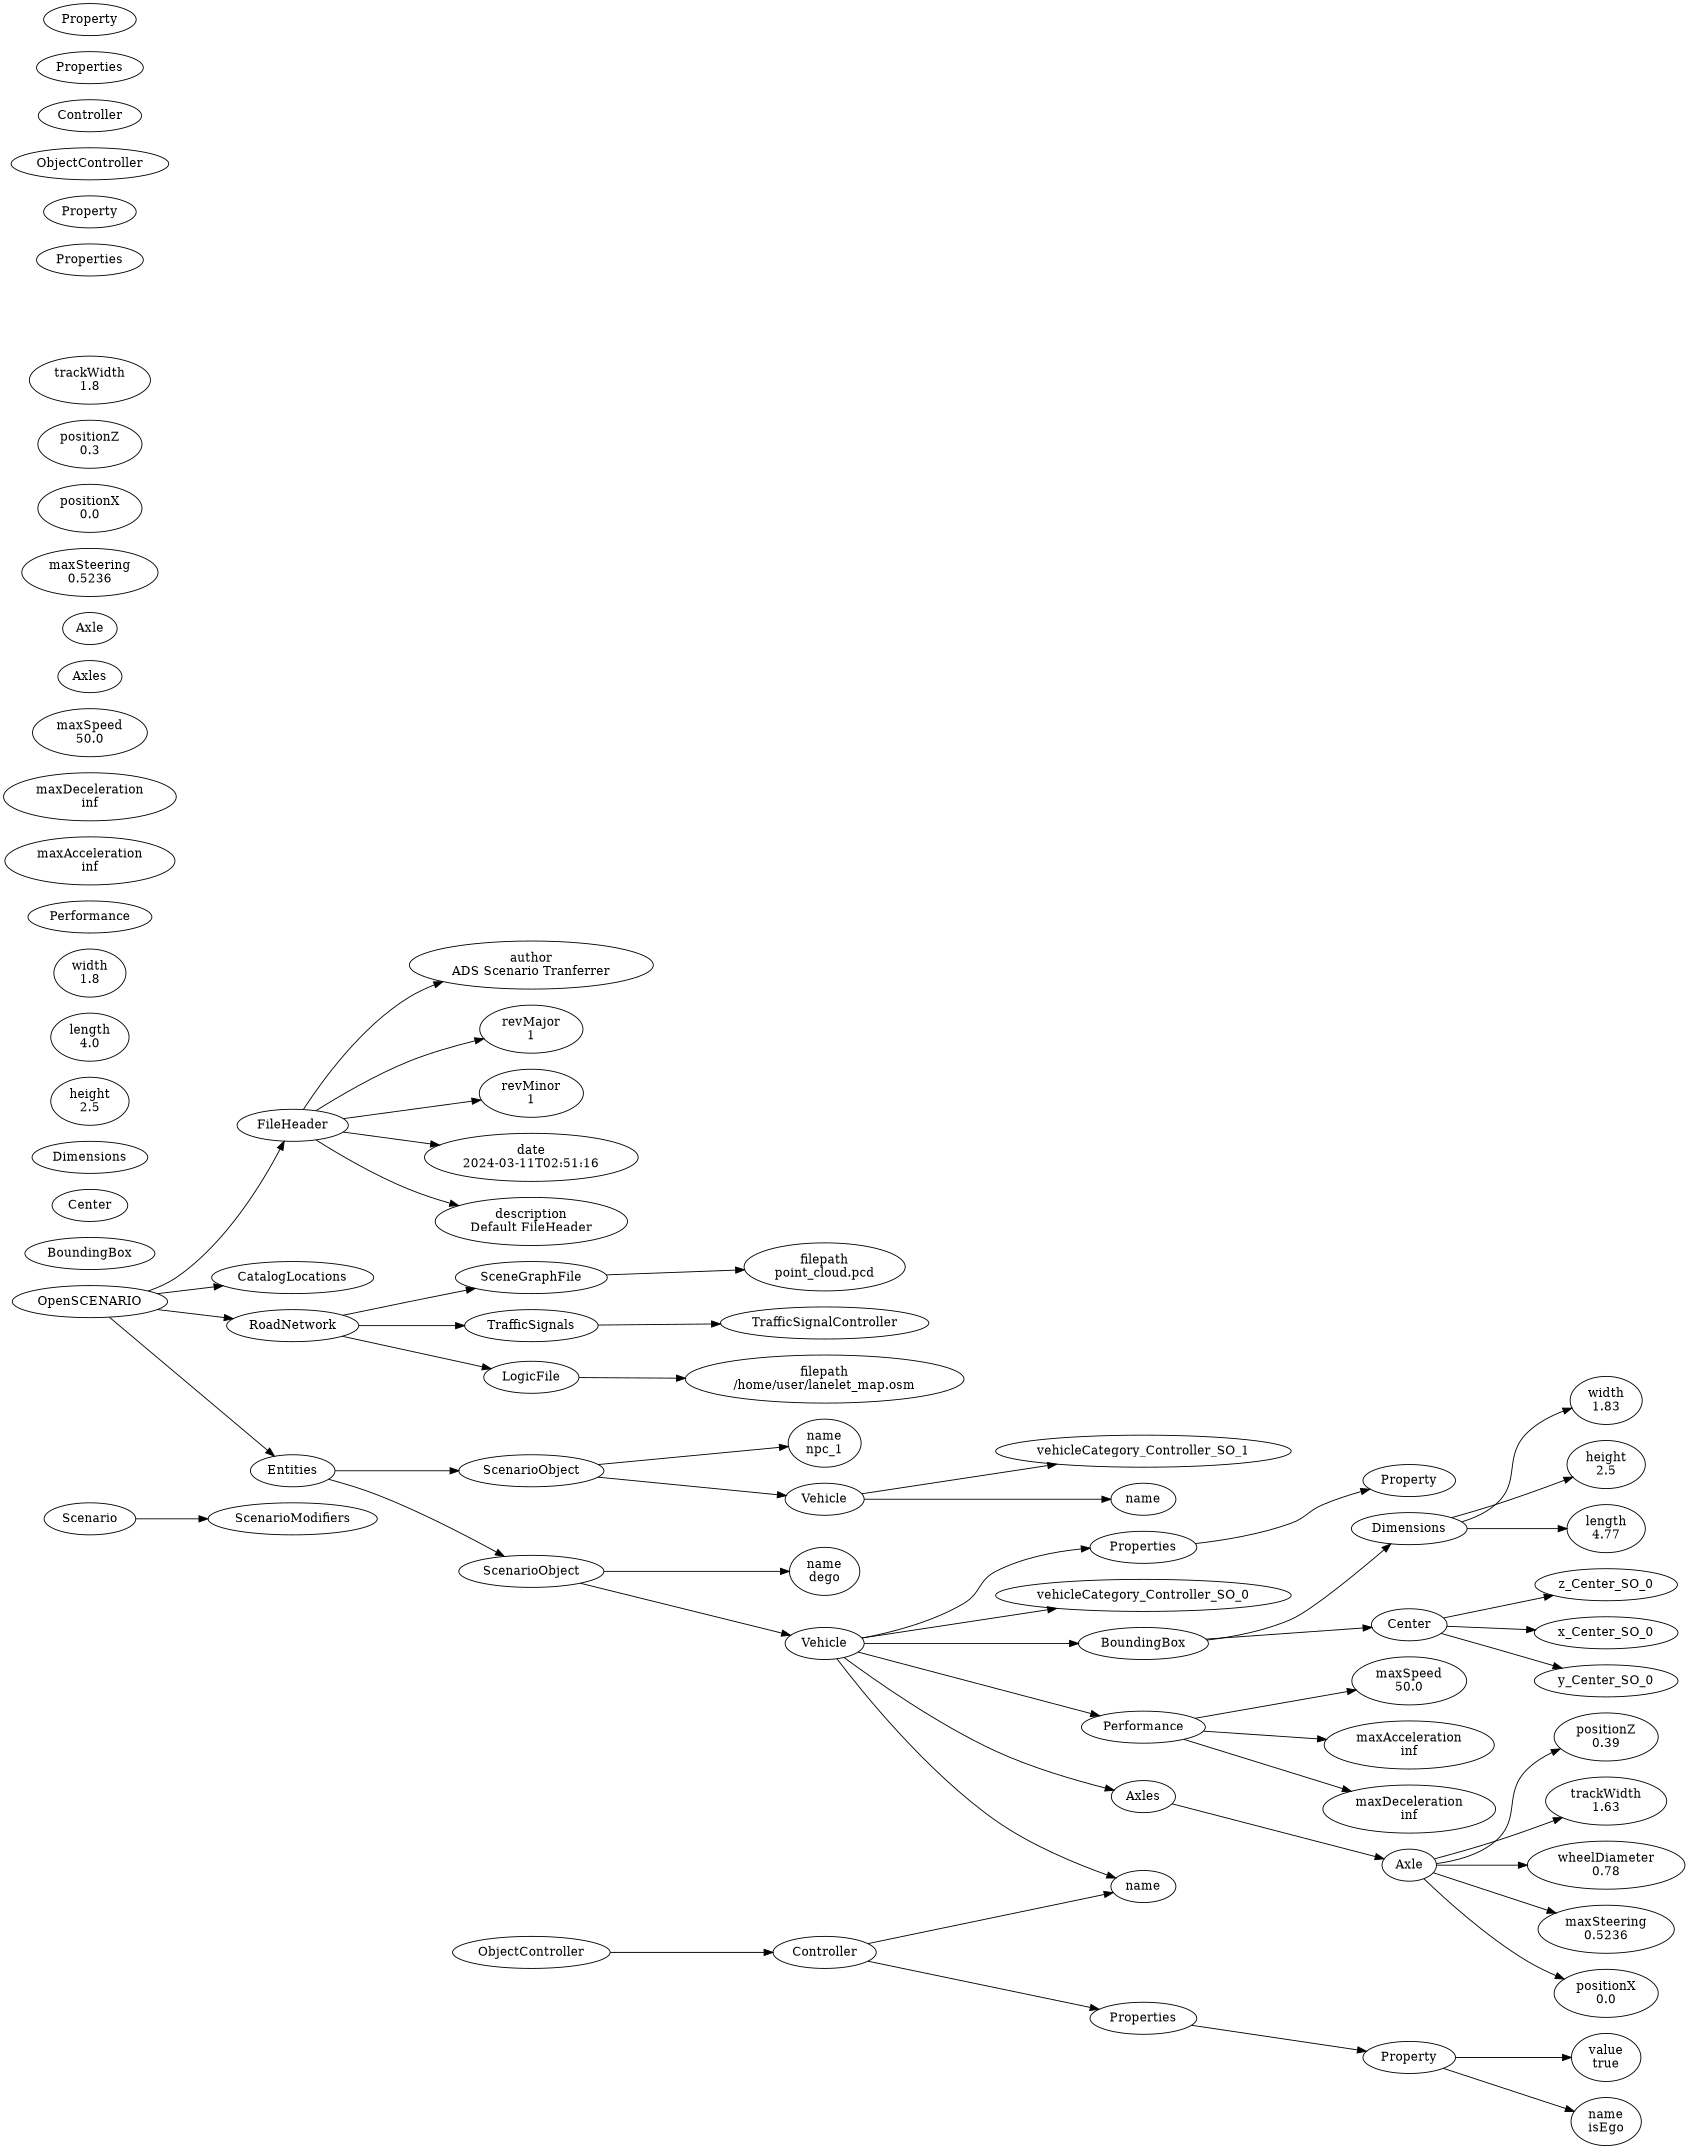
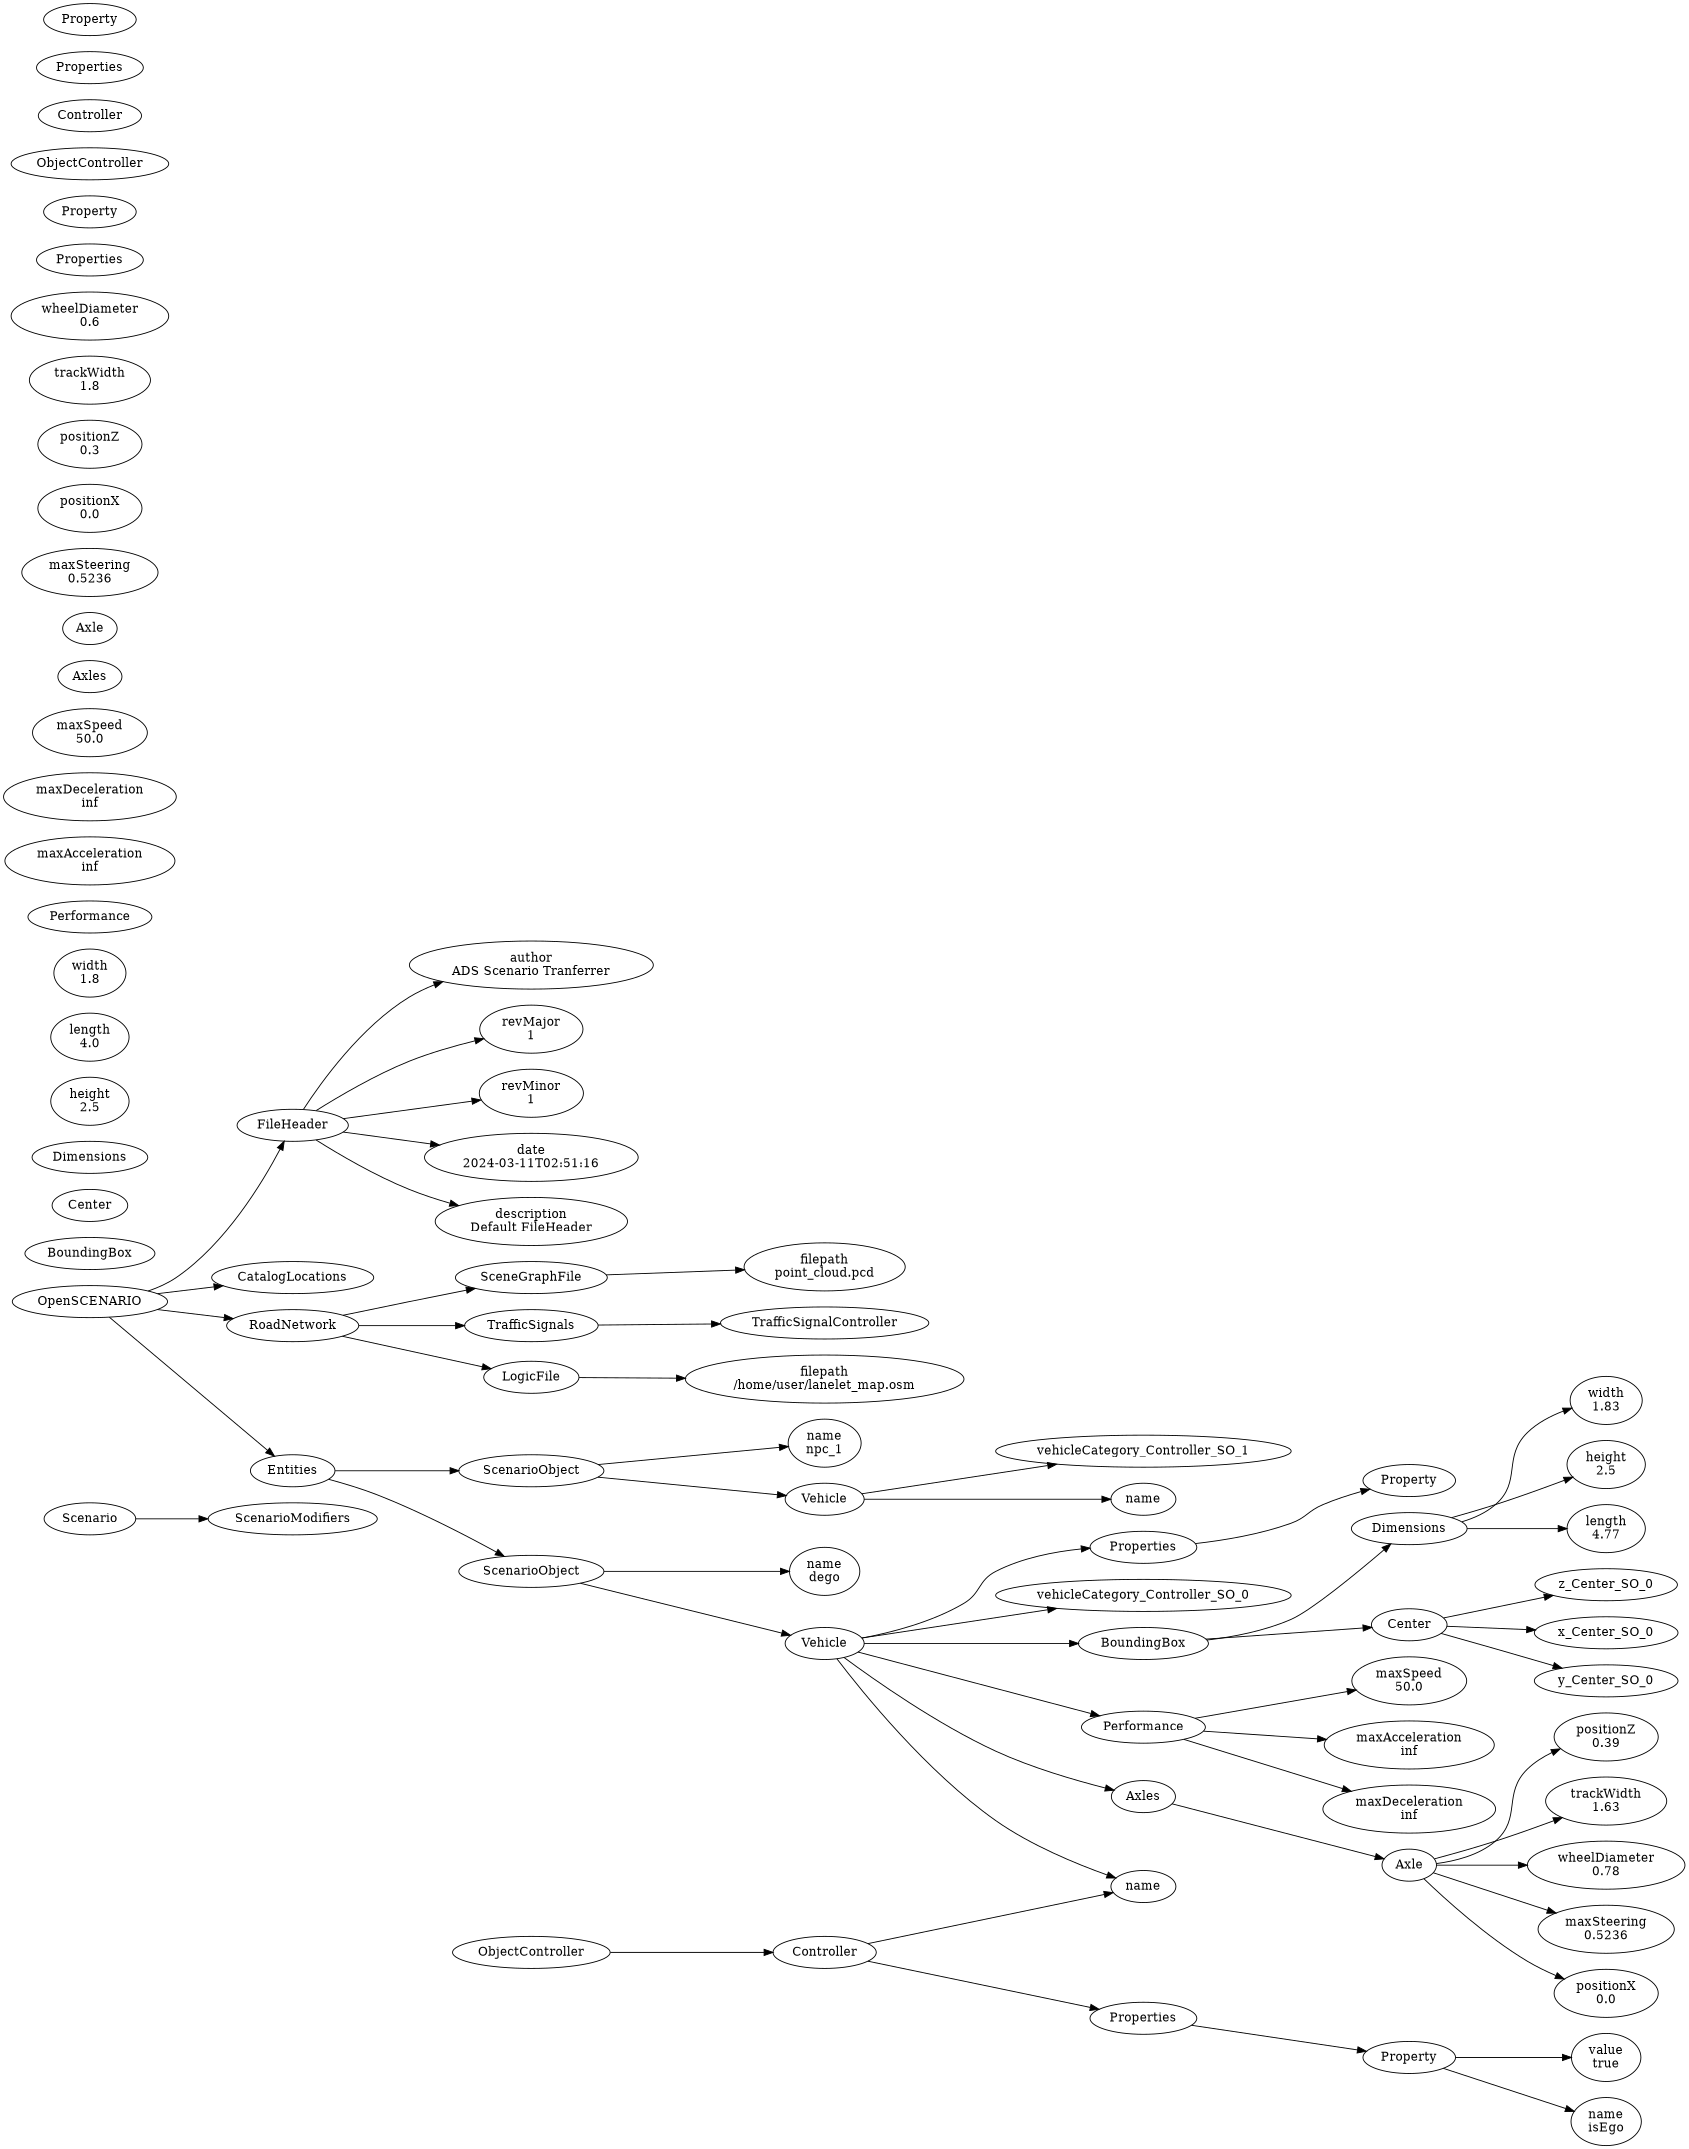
none -> (90, 316)
